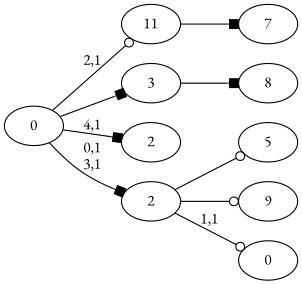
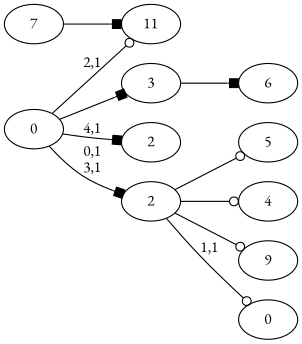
(204, 24) -> (87, 24)
(268, 83) -> (268, 83)
none -> (268, 201)
